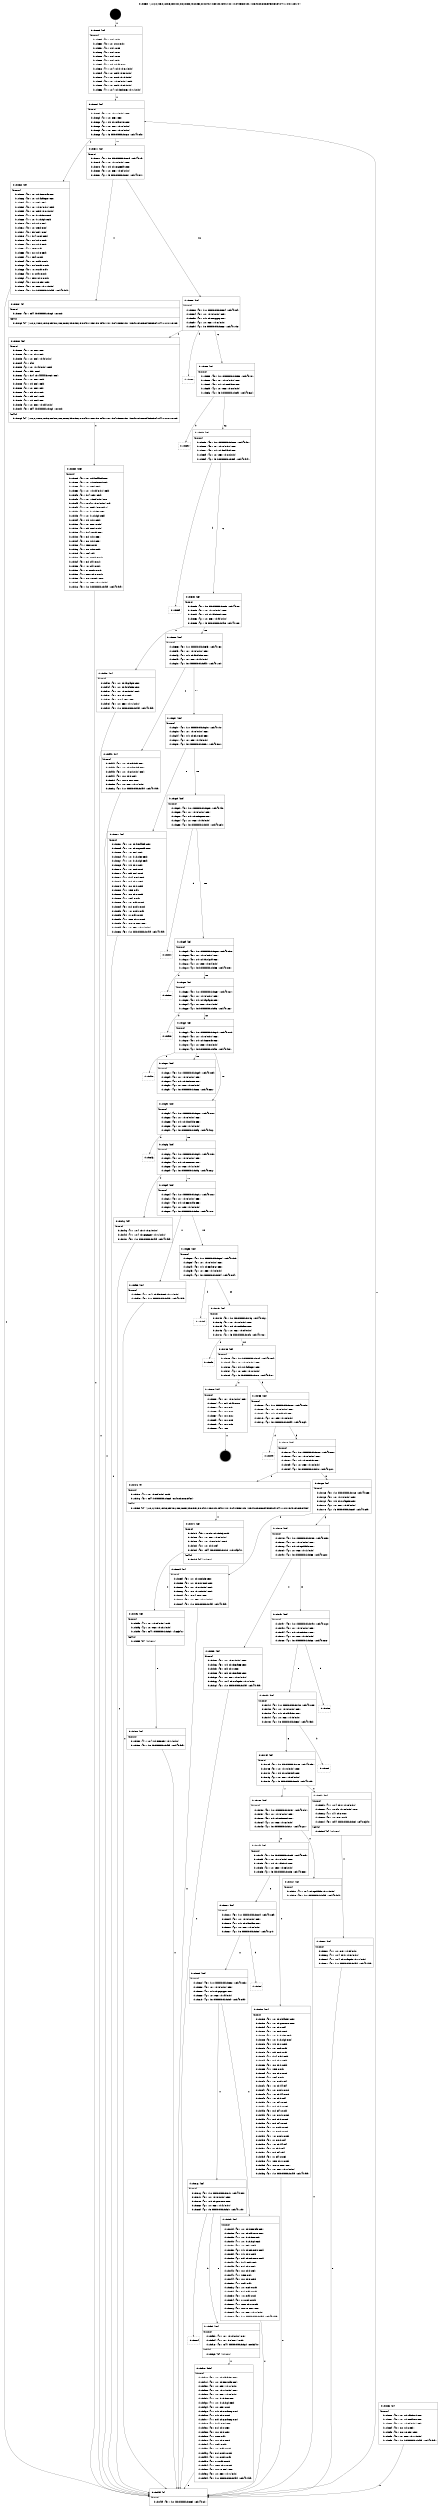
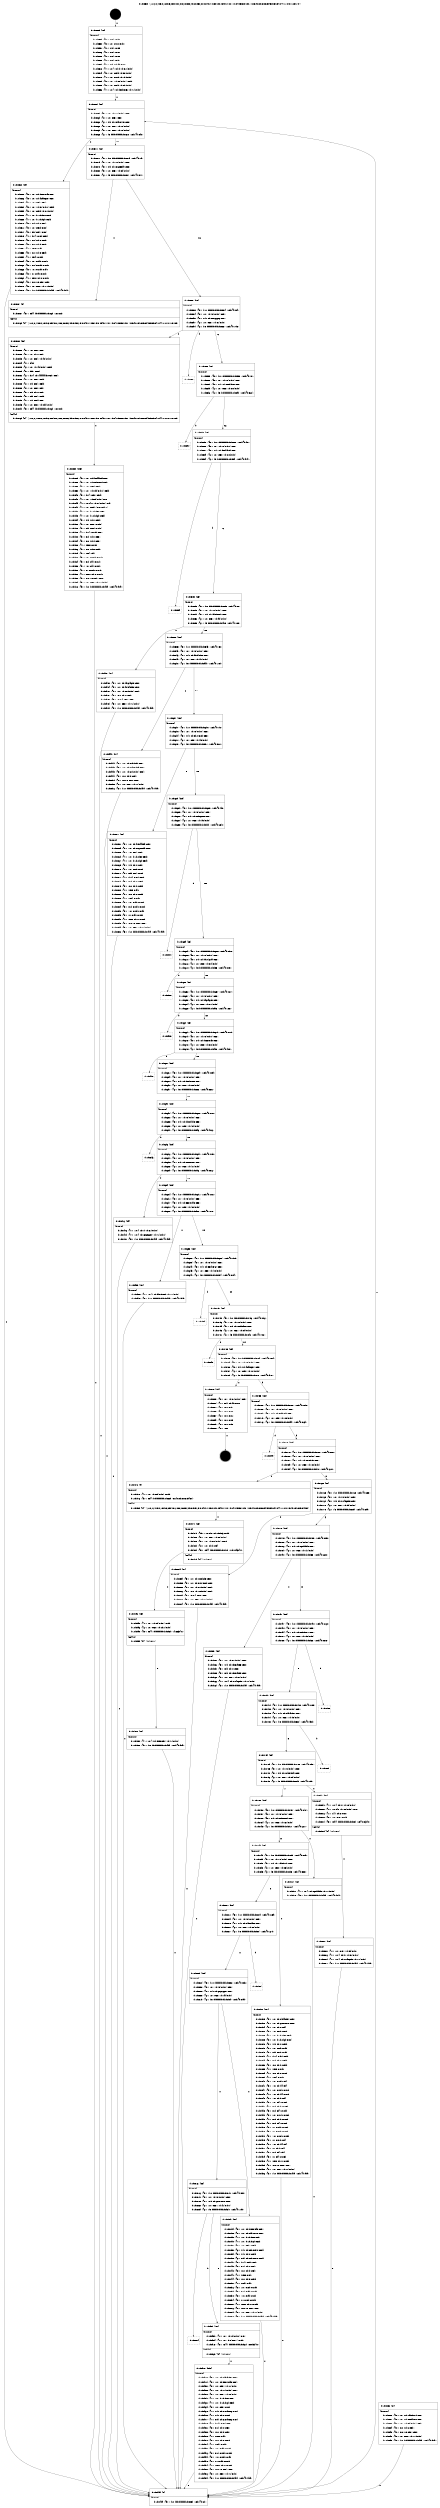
(221, 1077) -> (186, 1096)
